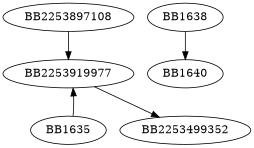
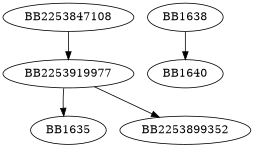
(68, 17) -> (68, 17)
(74, 106) -> (63, 98)
(185, 130) -> (185, 130)
